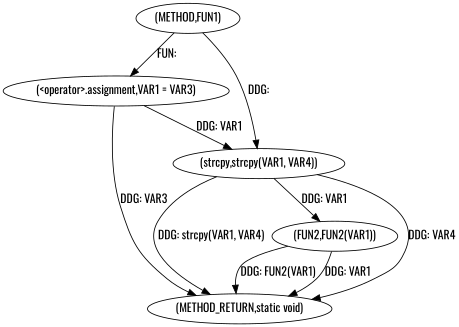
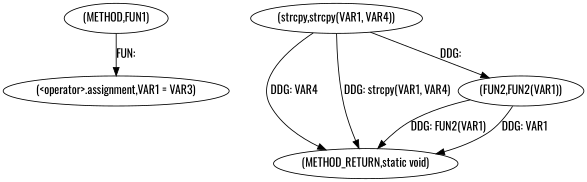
(239, 82) -> none
(184, 126) -> none
(324, 200) -> (452, 55)
(122, 212) -> none
